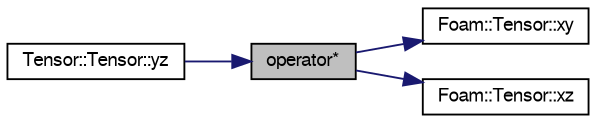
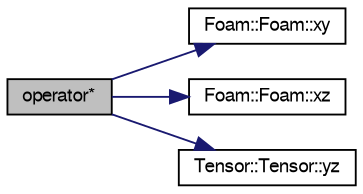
(506, 26) -> (267, 26)
(208, 61) -> (154, 129)
(506, 97) -> (267, 97)
